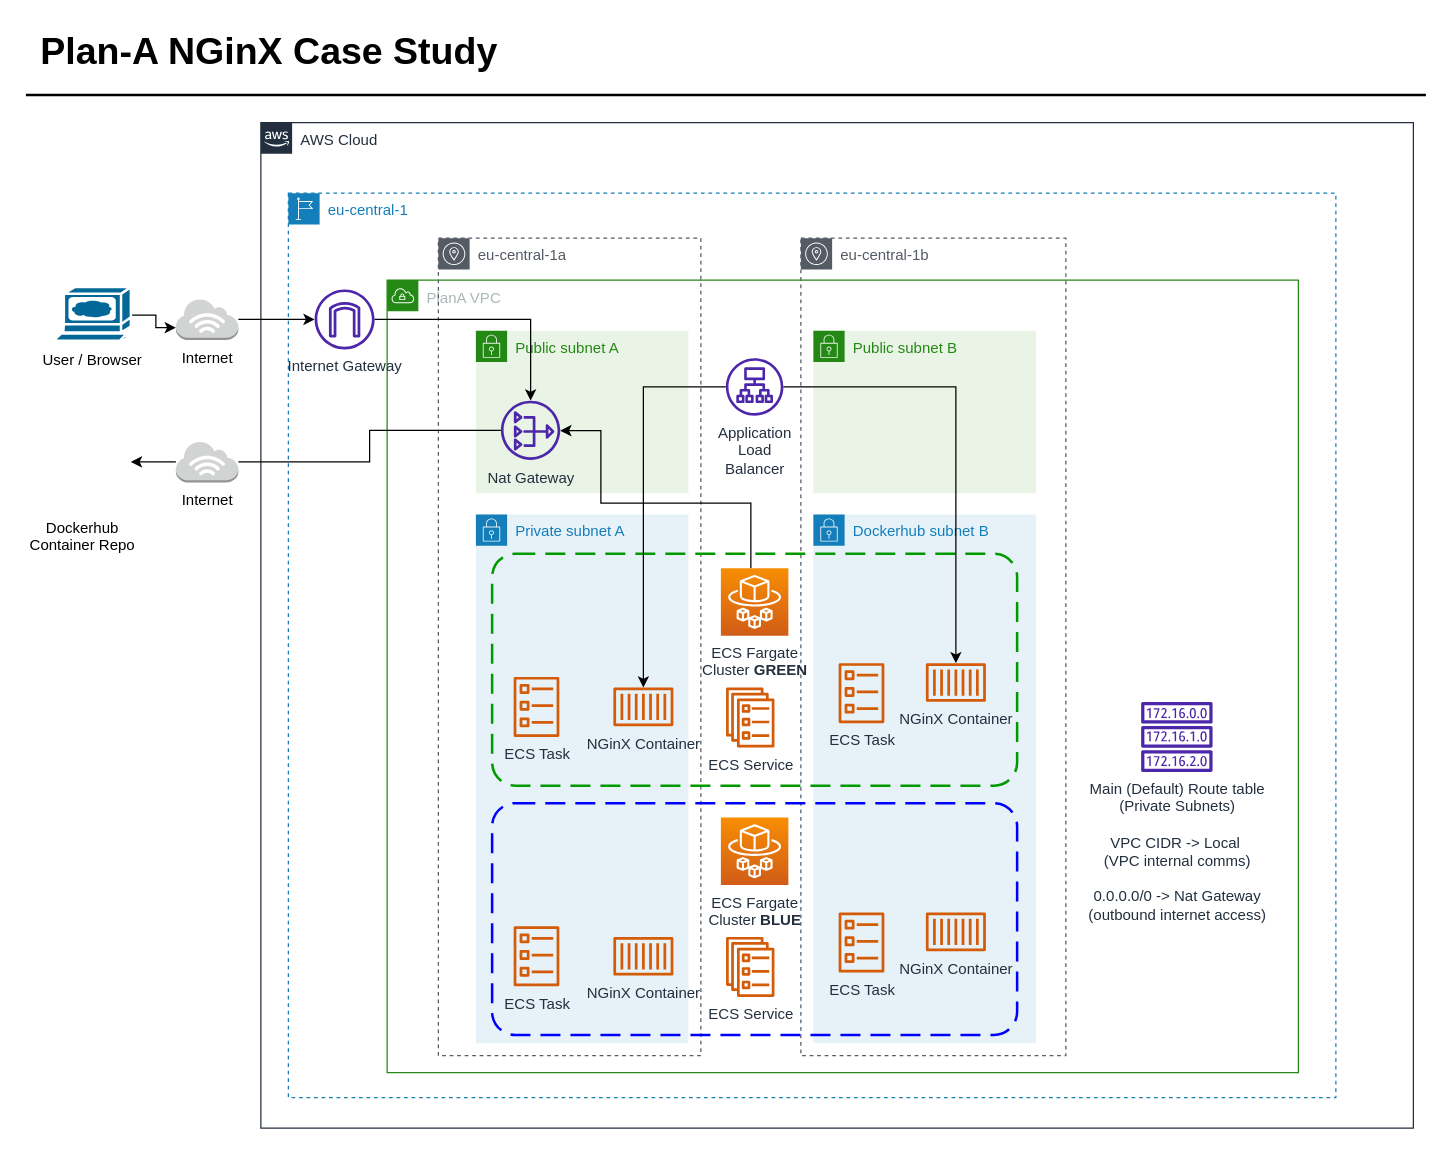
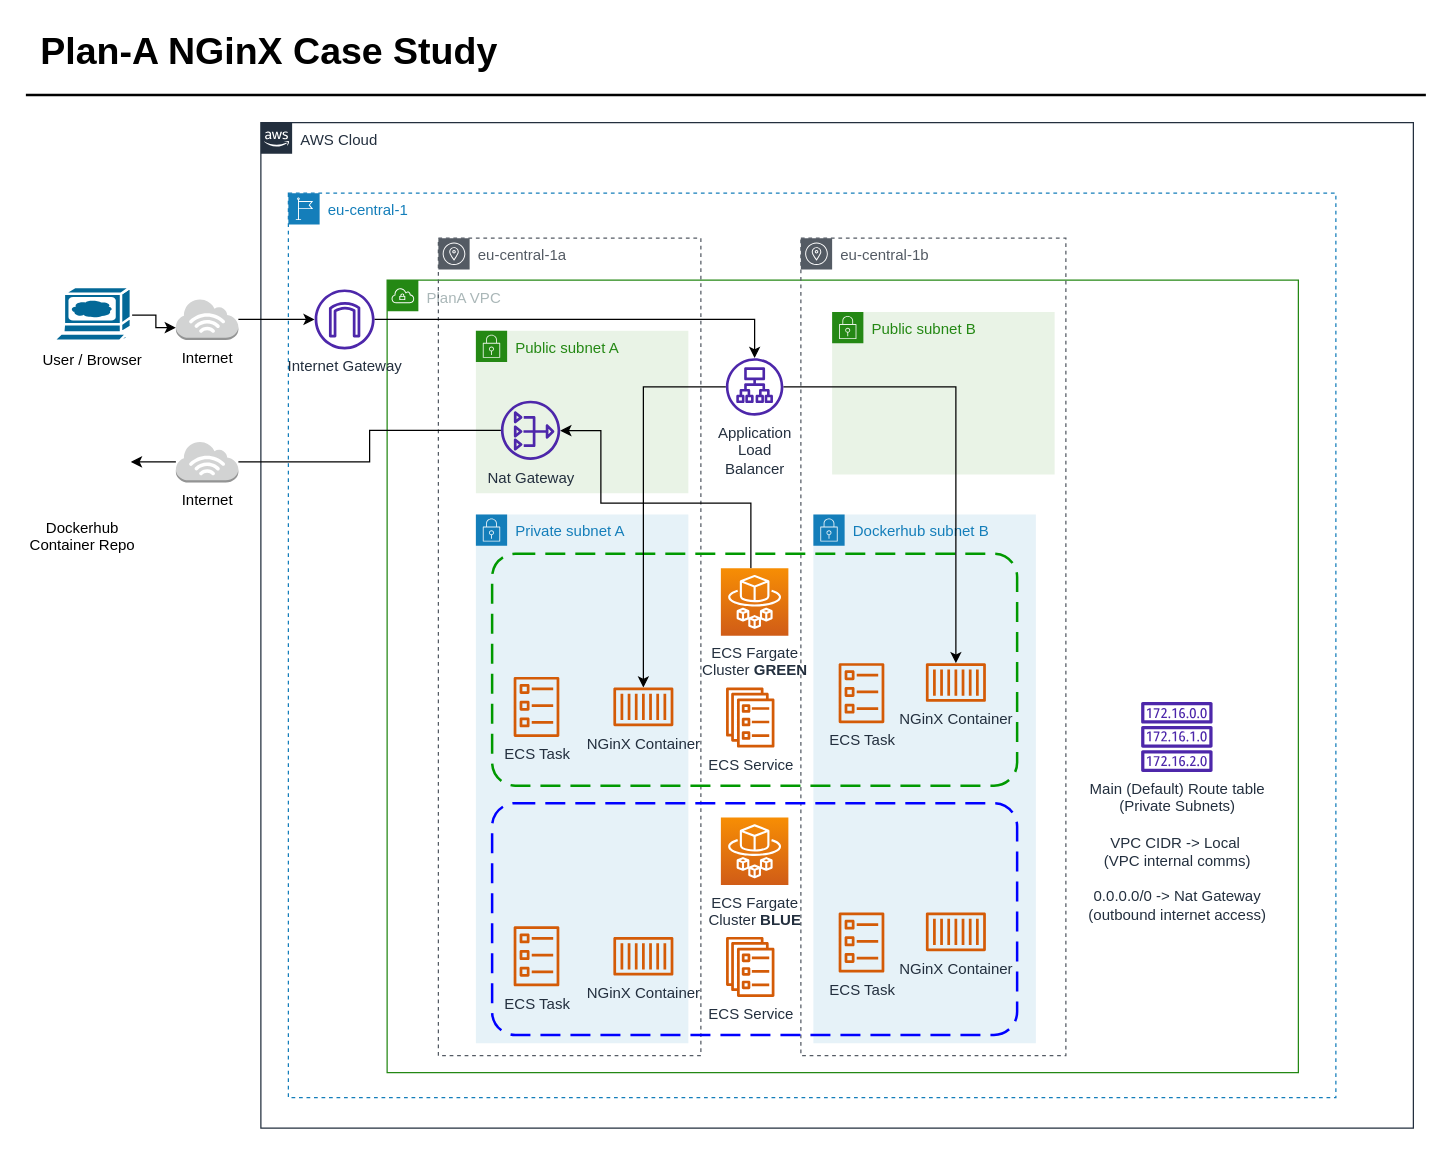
(530, 355) -> (656, 319)
(924, 412) -> (943, 393)
